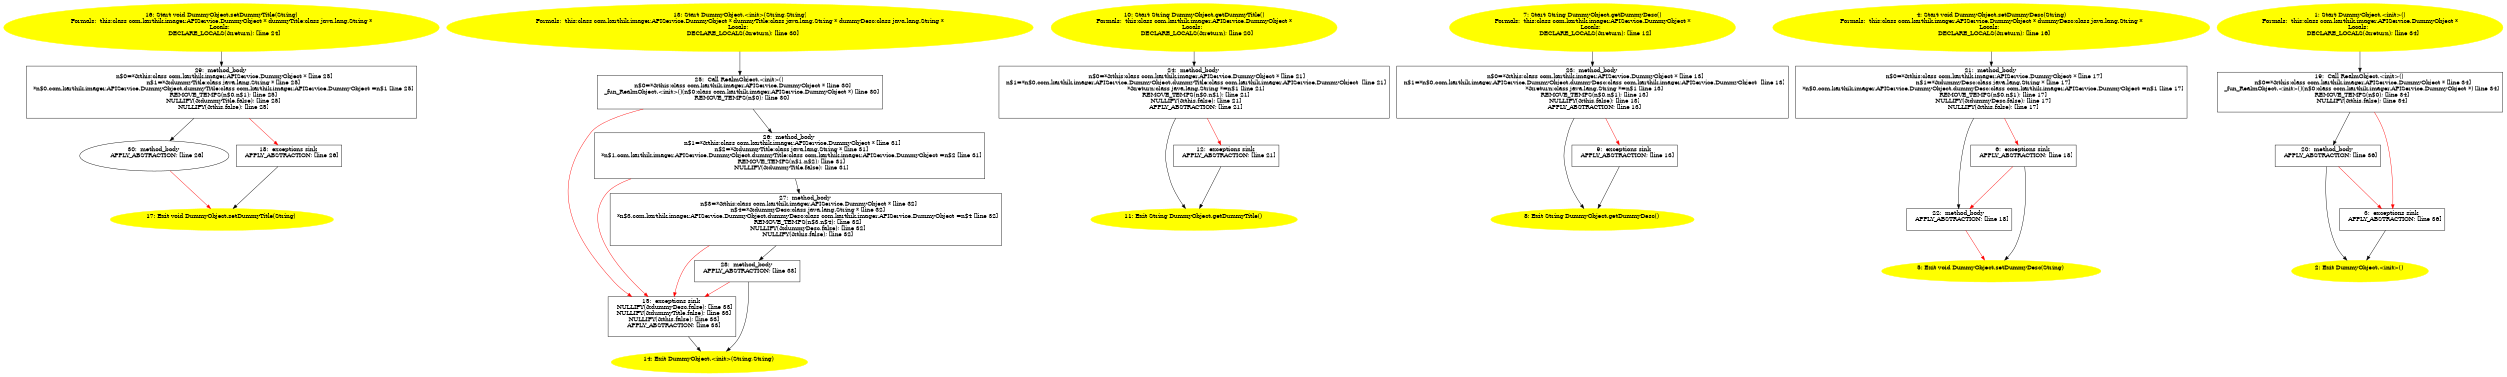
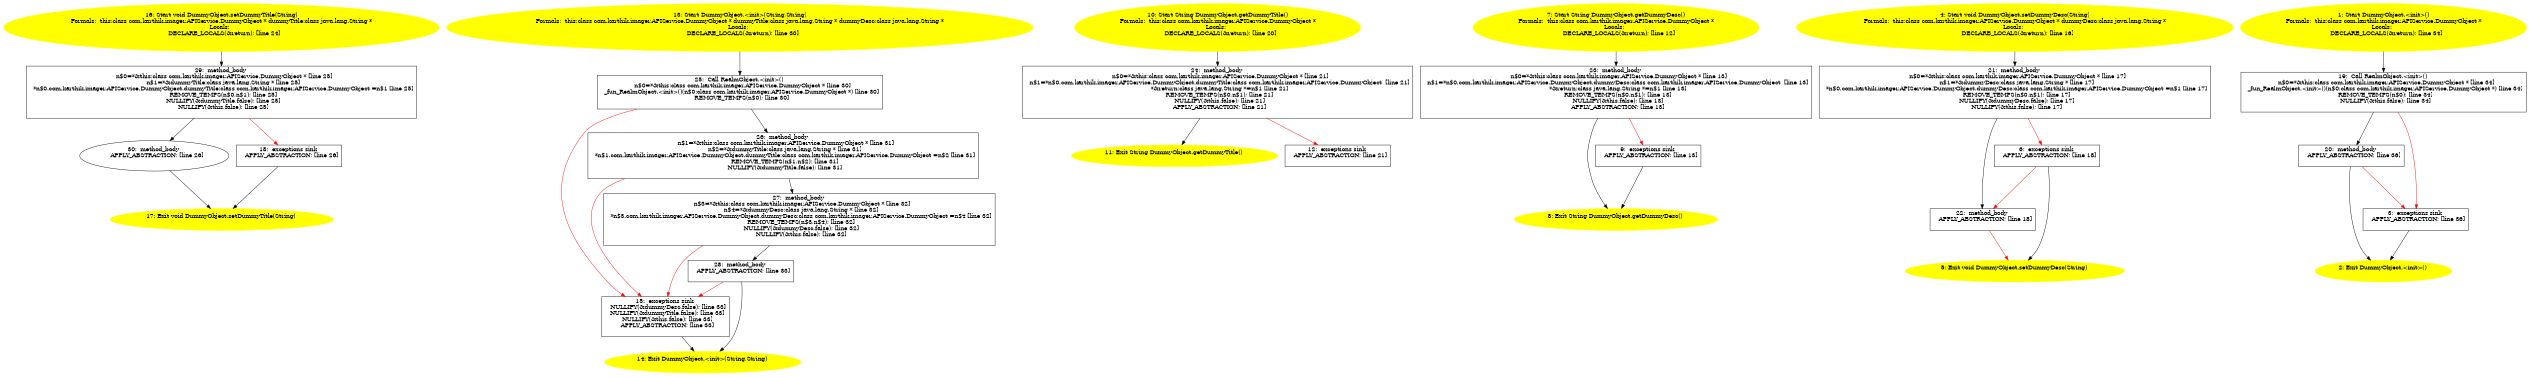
(1211, 186) -> none
(189, 188) -> (189, 188)
